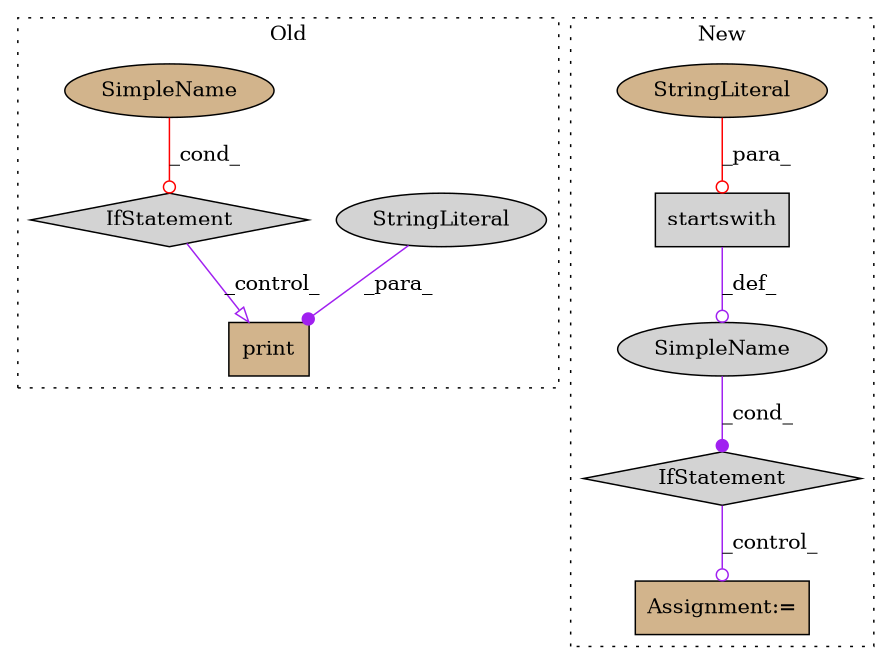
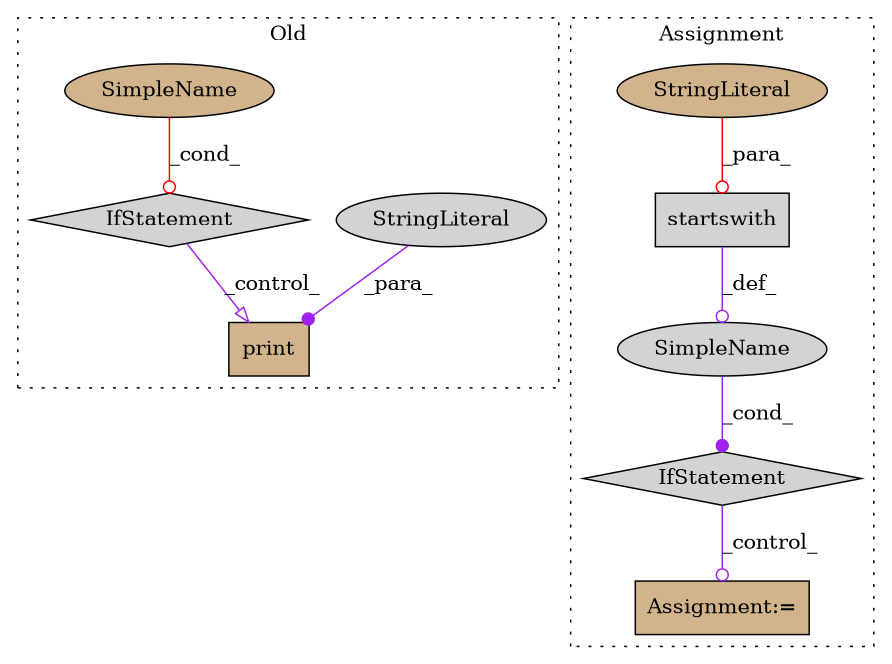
(722, 35) -> (722, 35)
